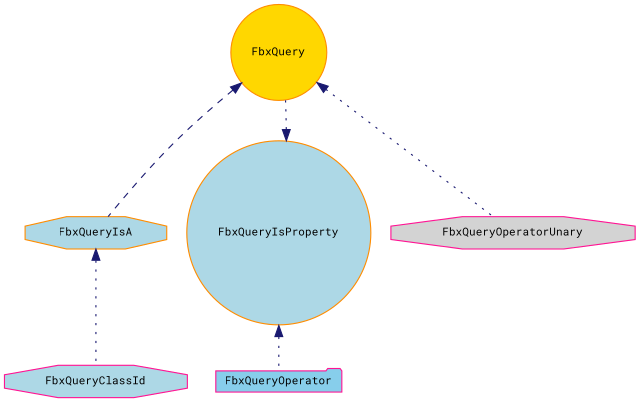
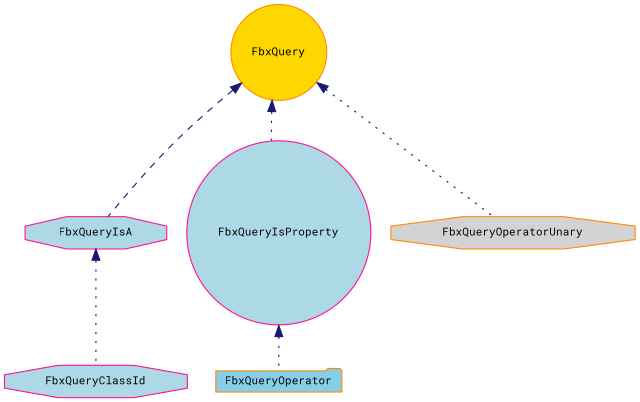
(286, 115) -> (271, 126)
(96, 233) -> (96, 233)
(279, 233) -> (279, 233)
(513, 233) -> (513, 233)
(279, 381) -> (279, 381)
